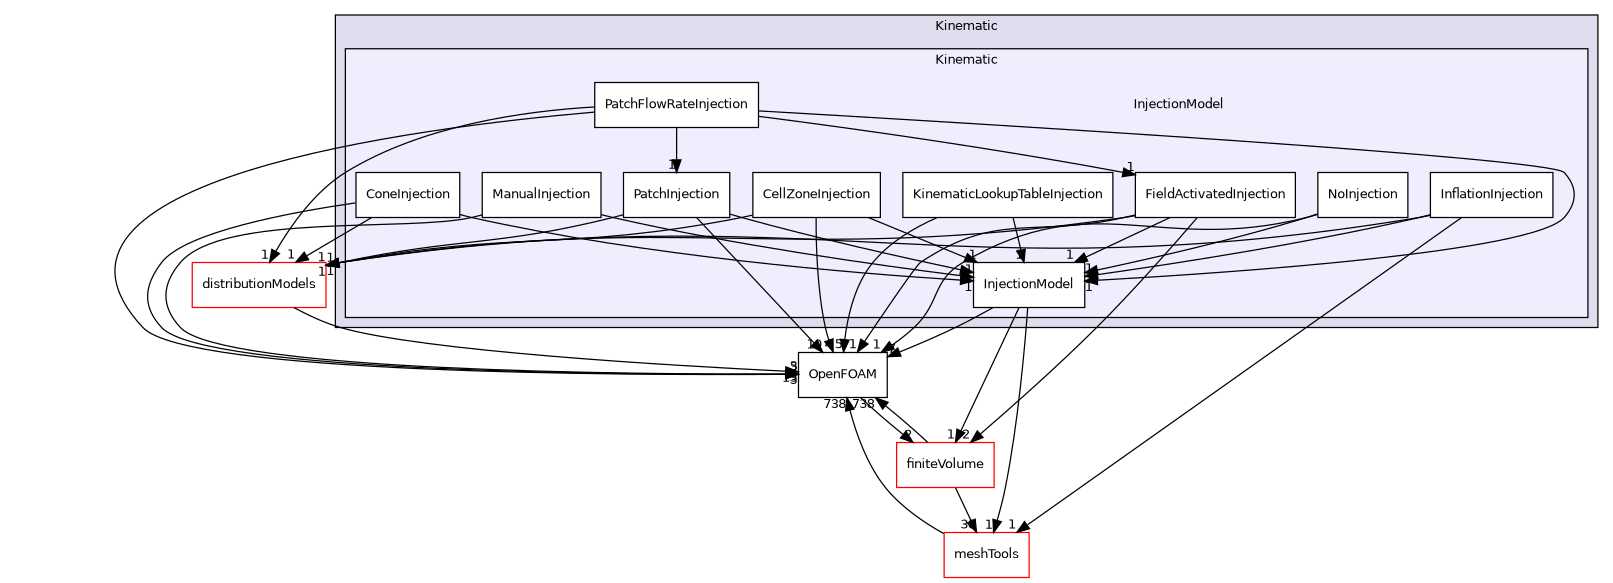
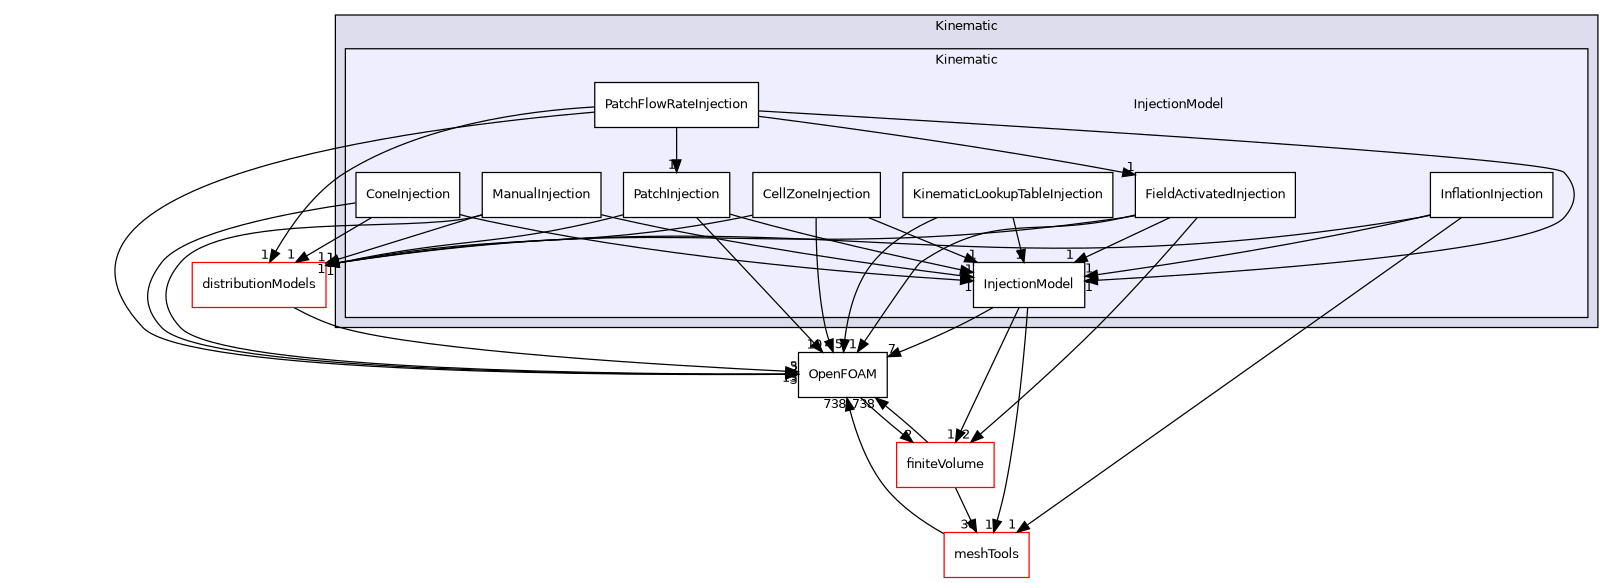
(1363, 195) -> none
none -> (410, 237)
